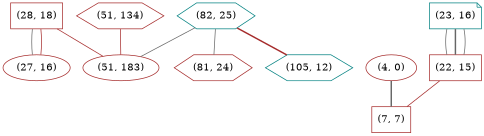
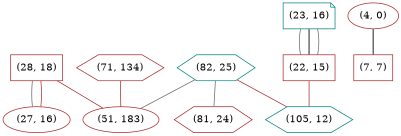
(120, 16) -> (120, 68)
(262, 41) -> (262, 93)
(423, 94) -> (309, 94)
